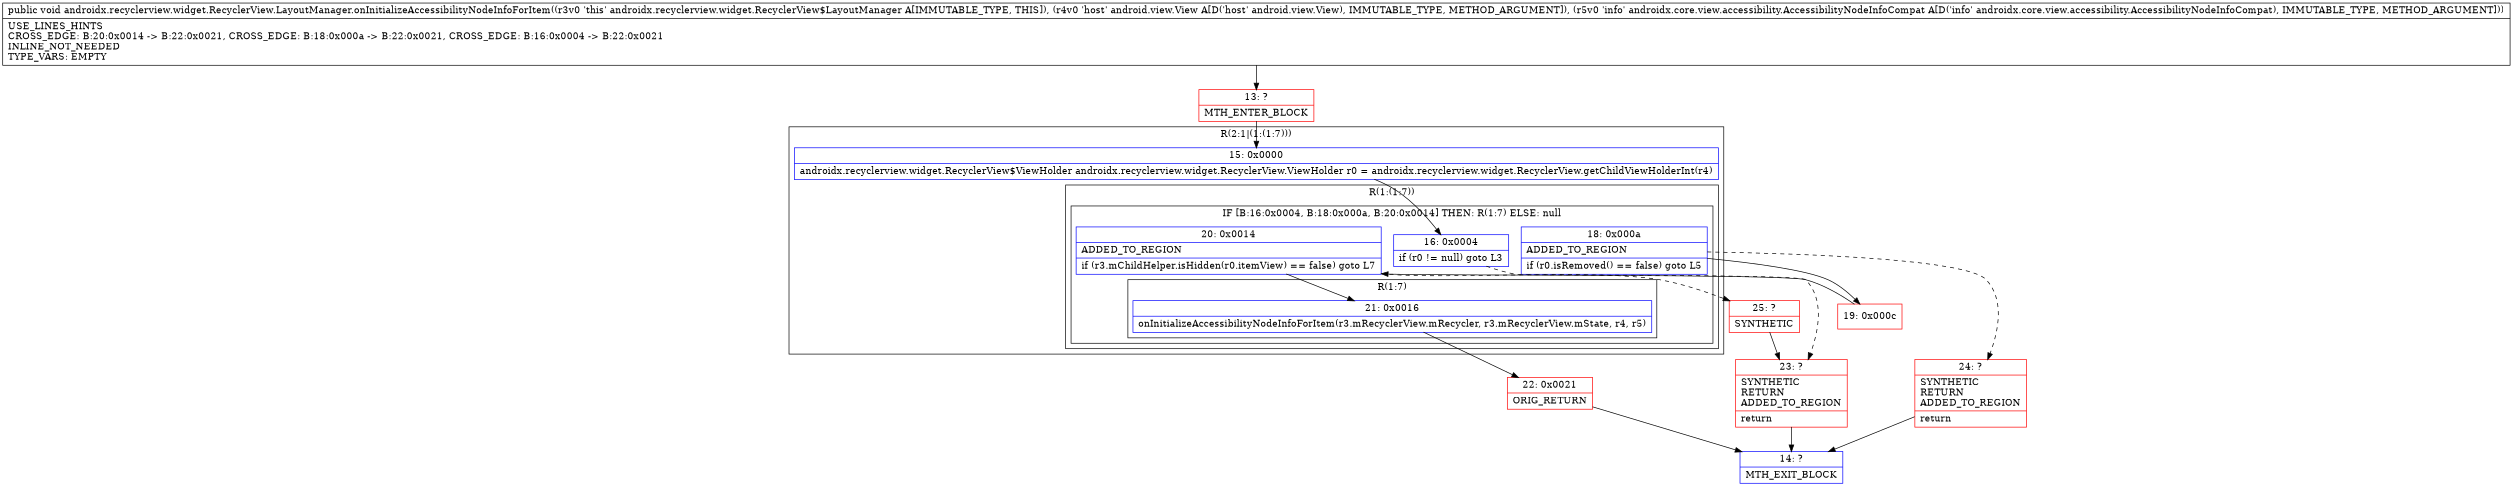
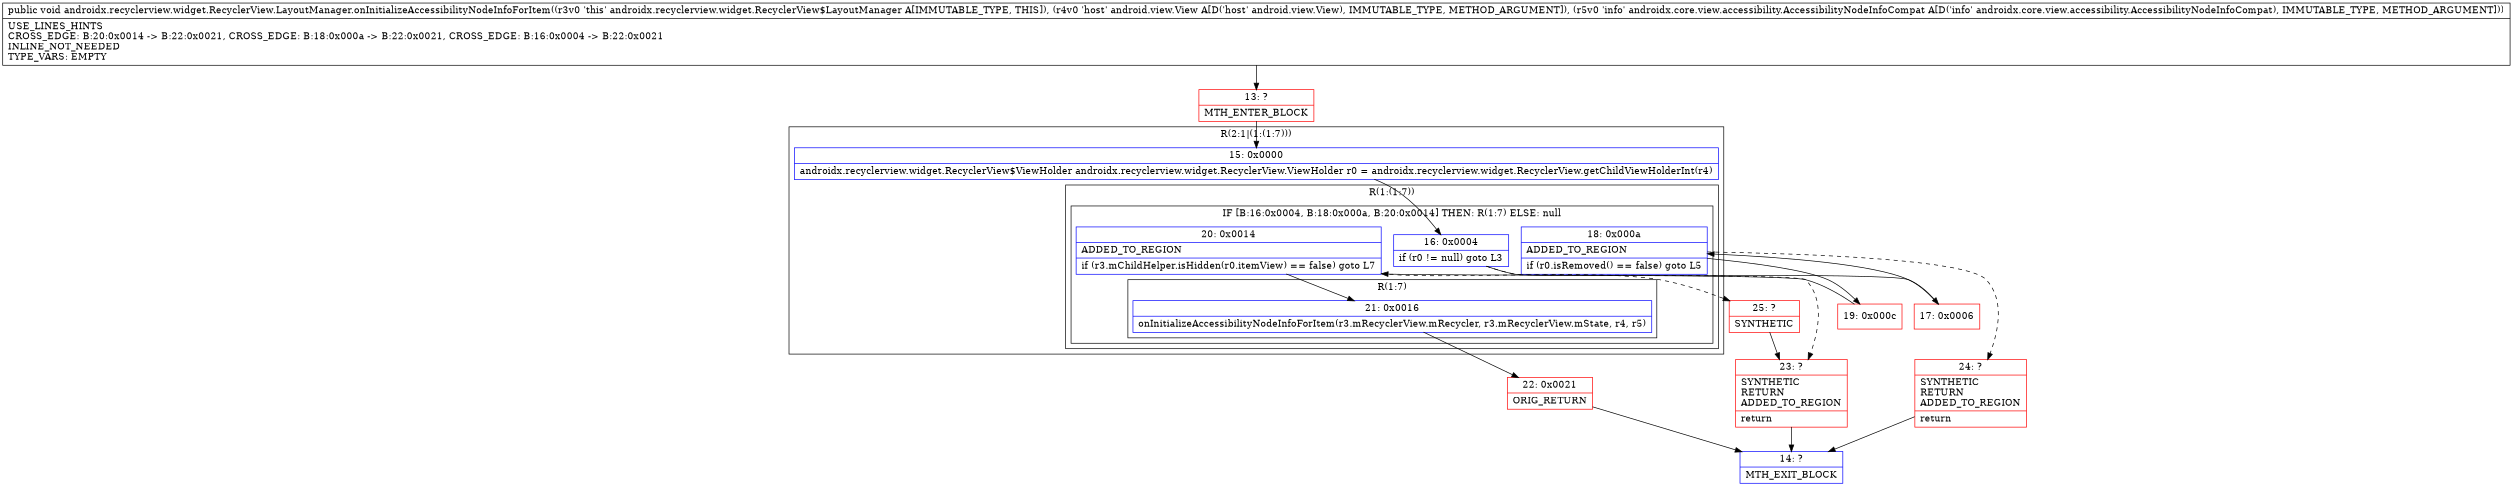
none -> (1947, 317)
